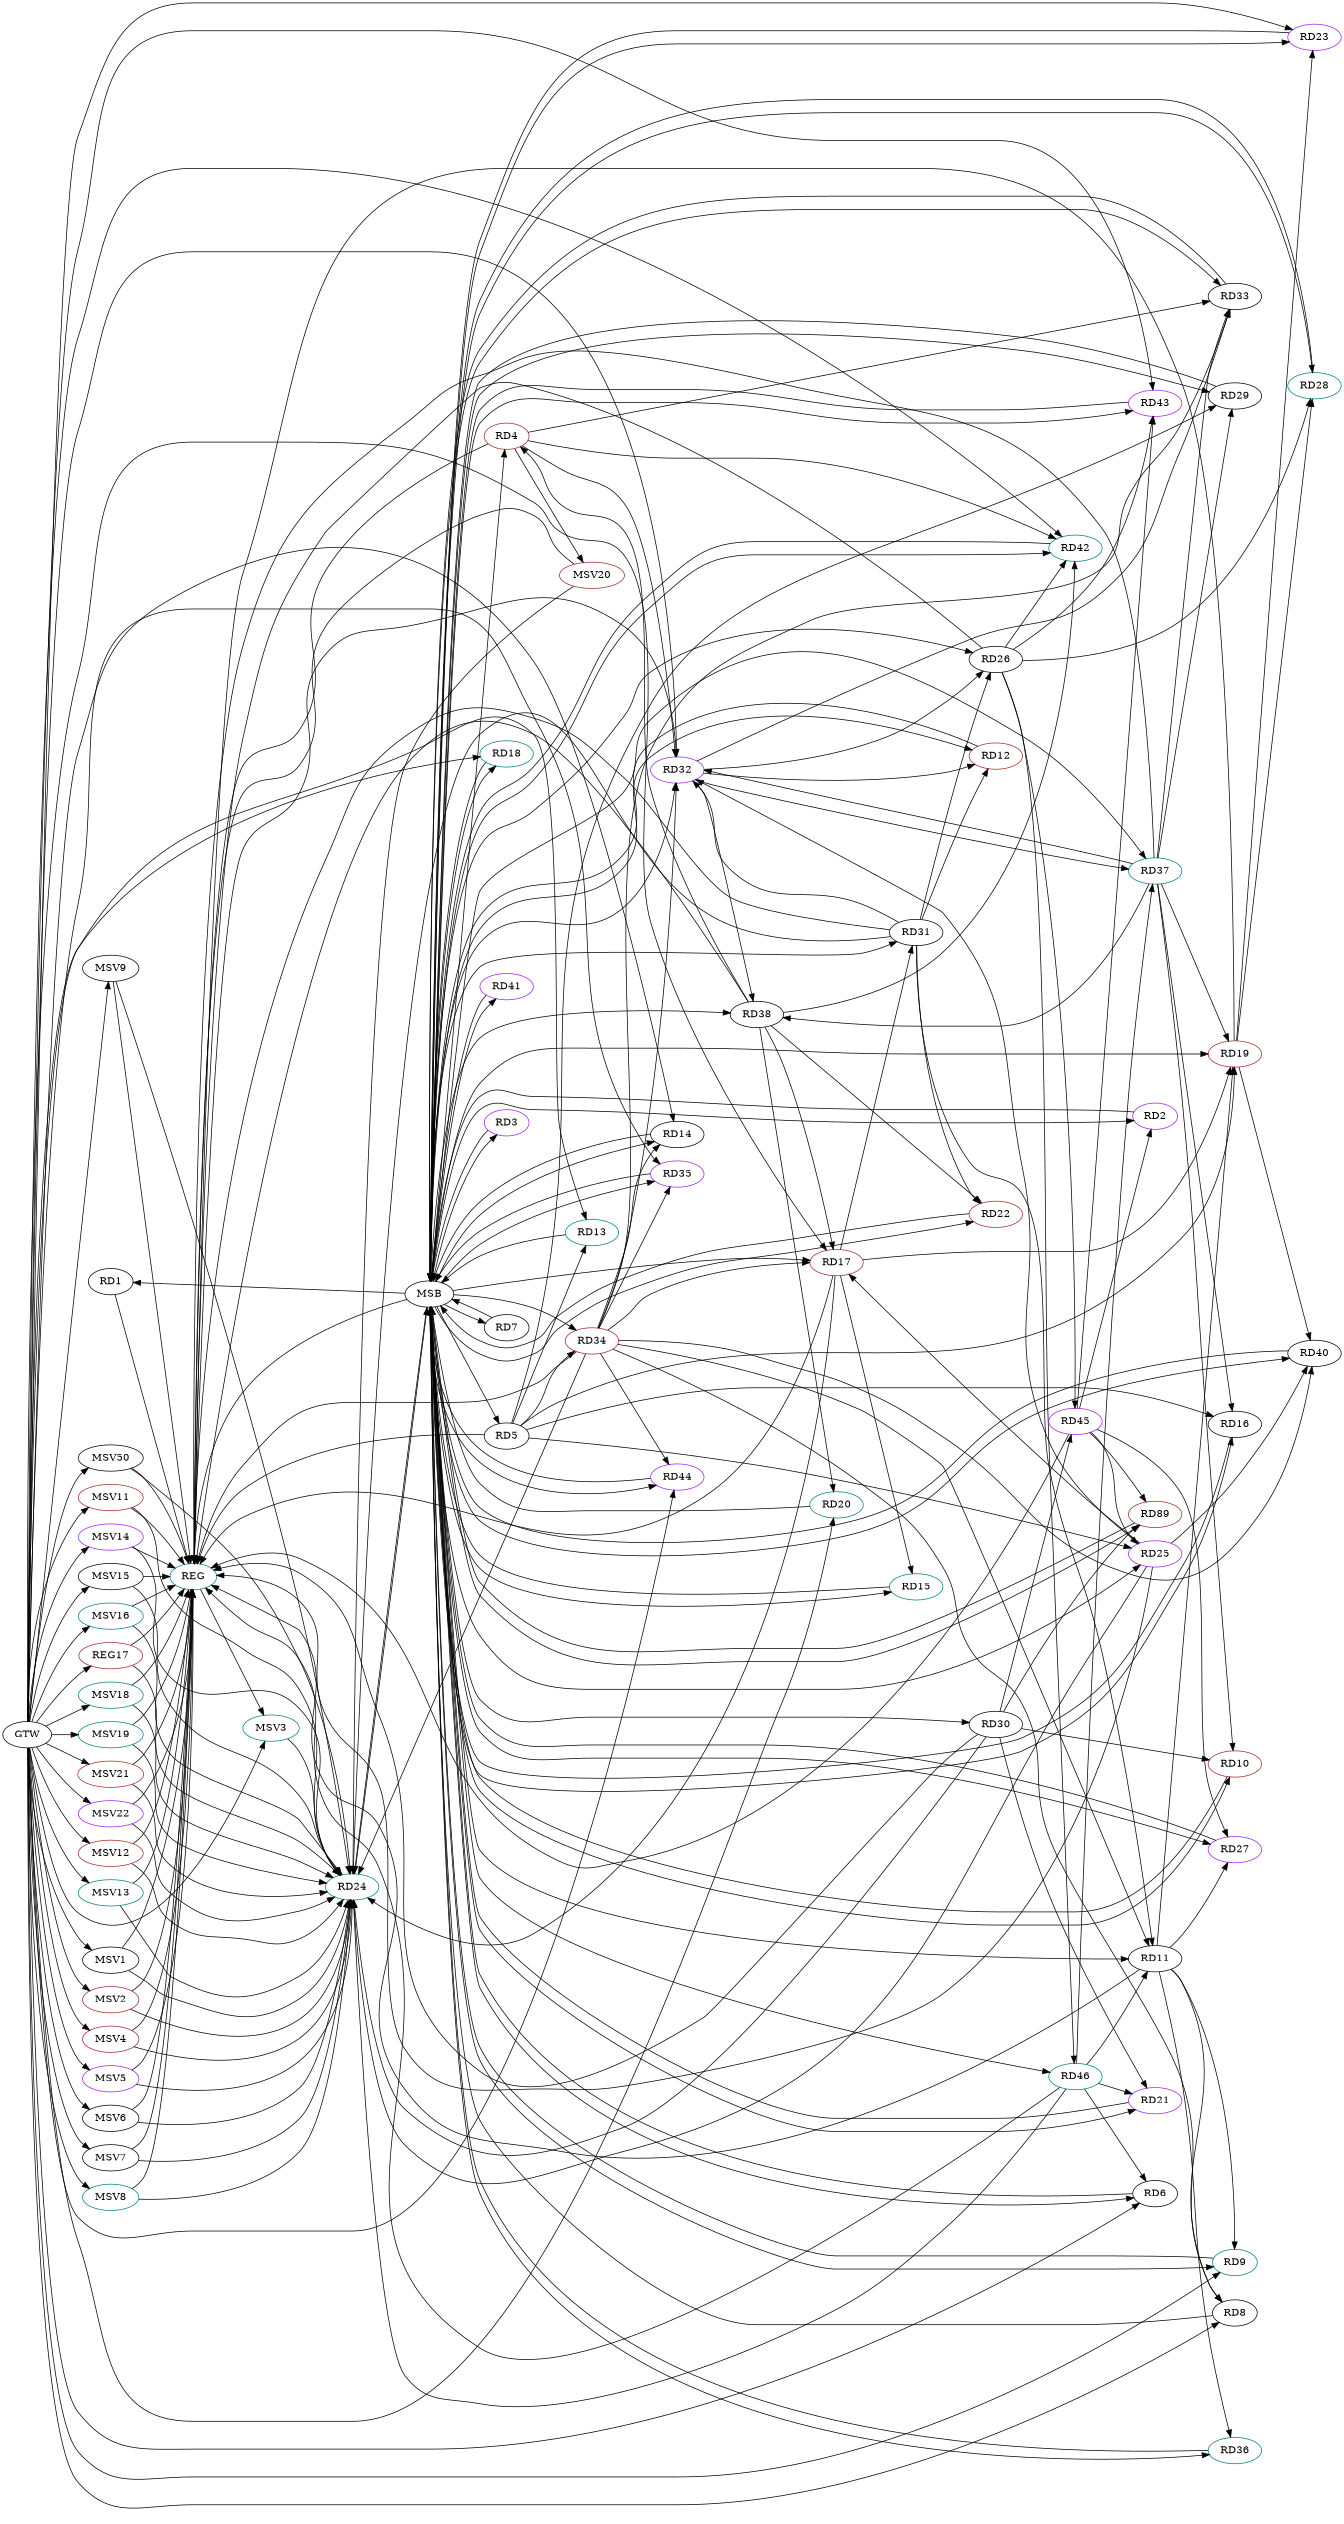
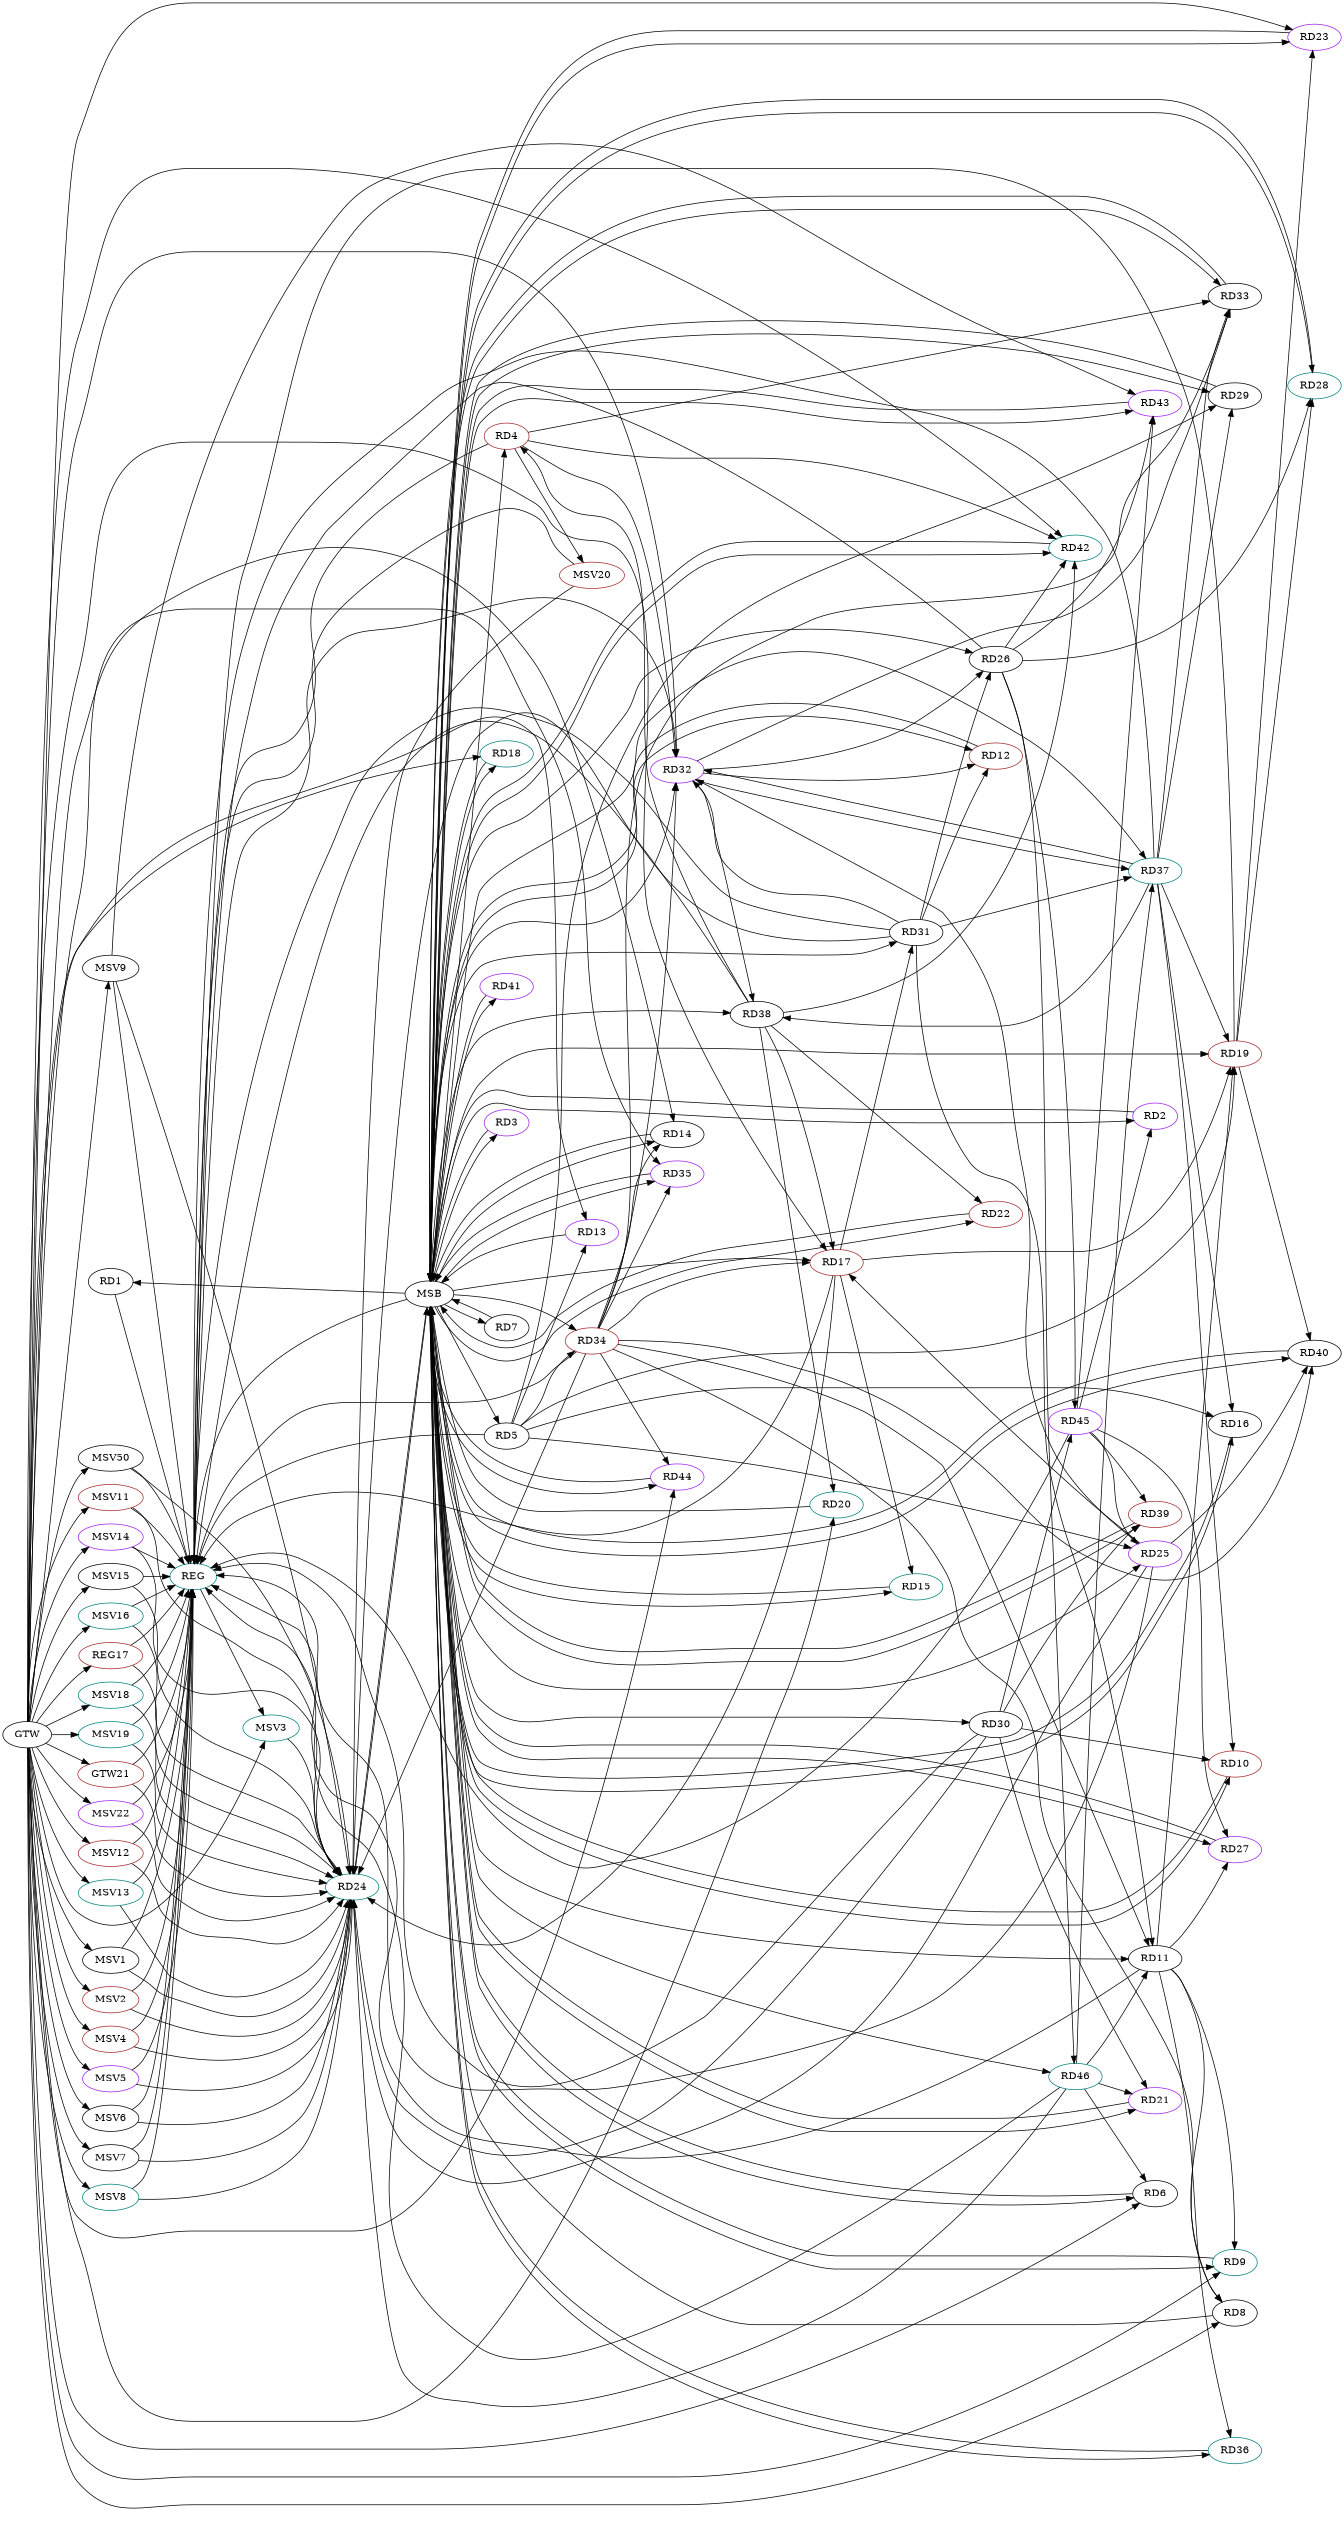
(74, 282) -> (367, 188)
(939, 1114) -> (1032, 903)
(592, 1233) -> (592, 1233)
(1155, 1514) -> (1155, 1514)
(111, 1774) -> (111, 1774)
